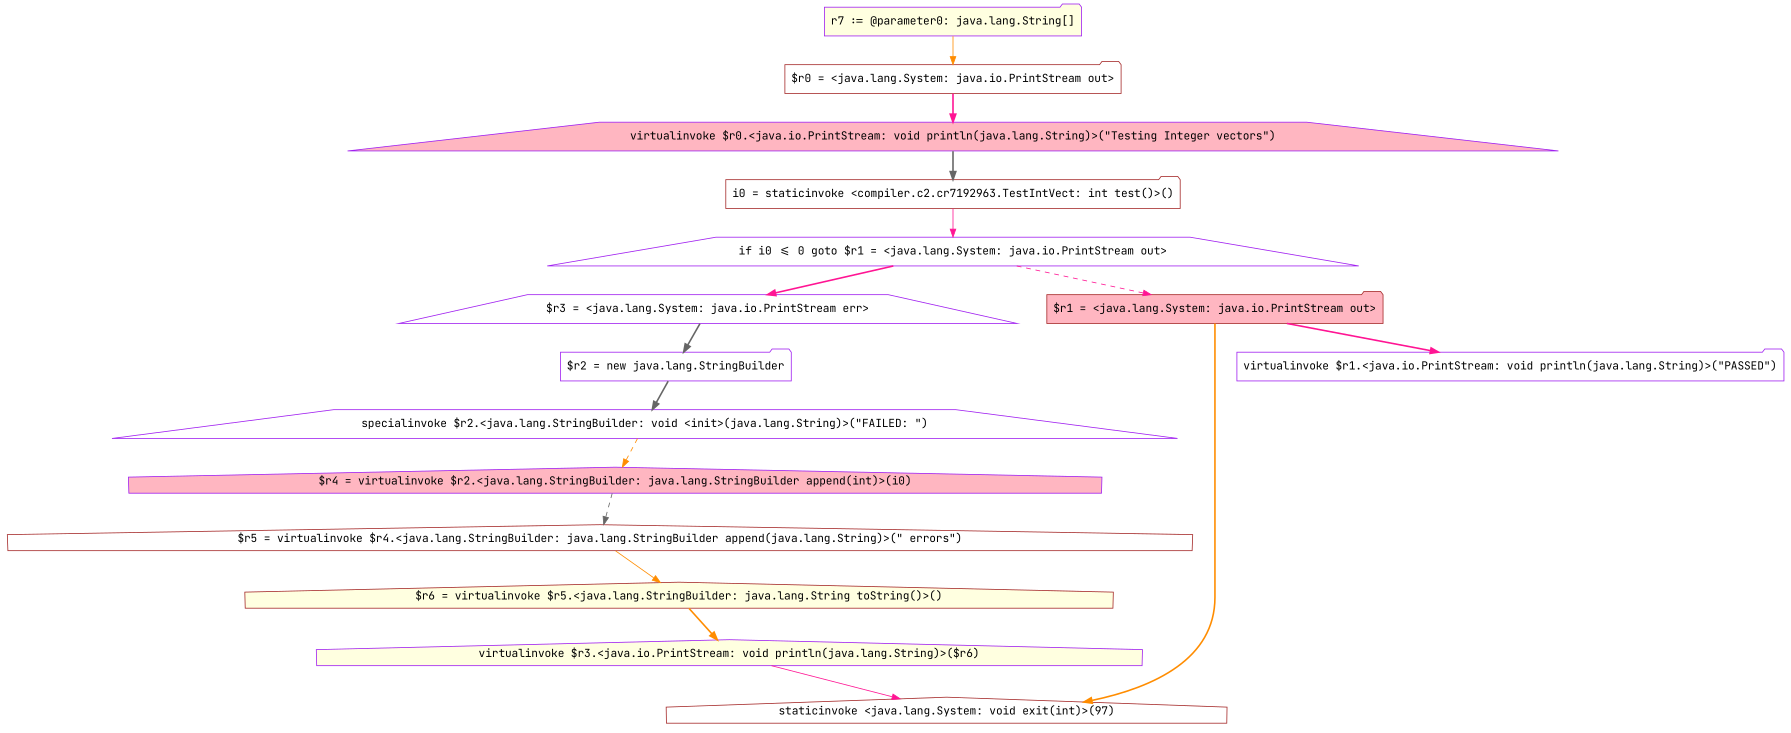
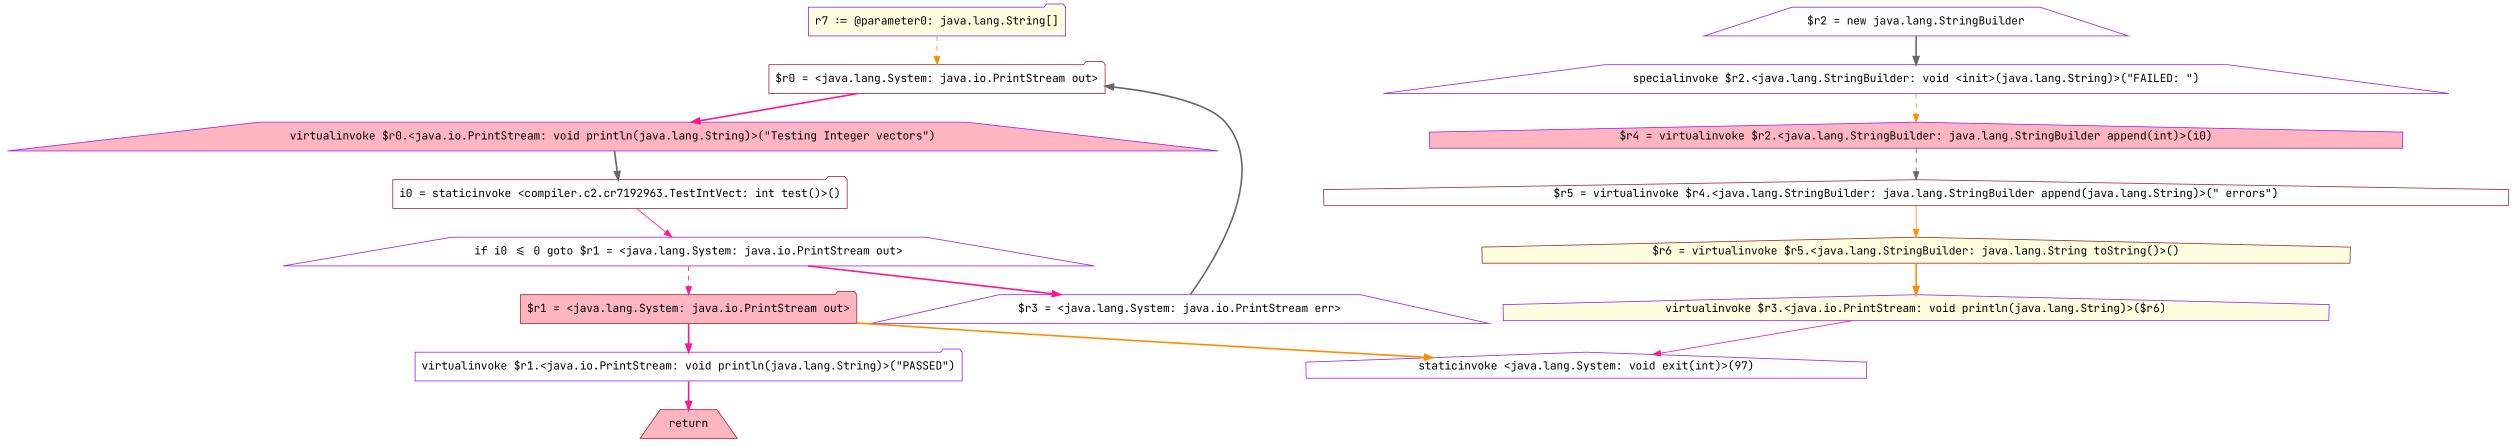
(953, 46) -> (937, 46)
(694, 334) -> (1239, 153)
(676, 367) -> (1916, 22)
none -> (689, 424)
(947, 712) -> (1586, 367)
